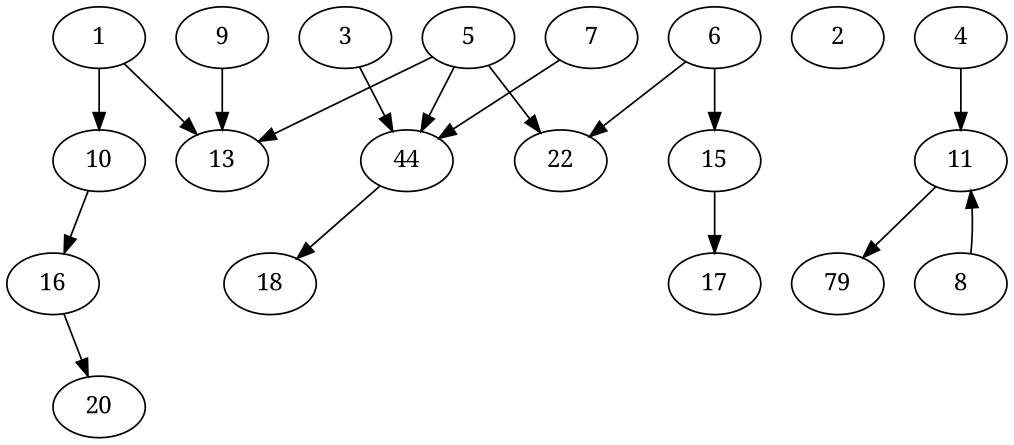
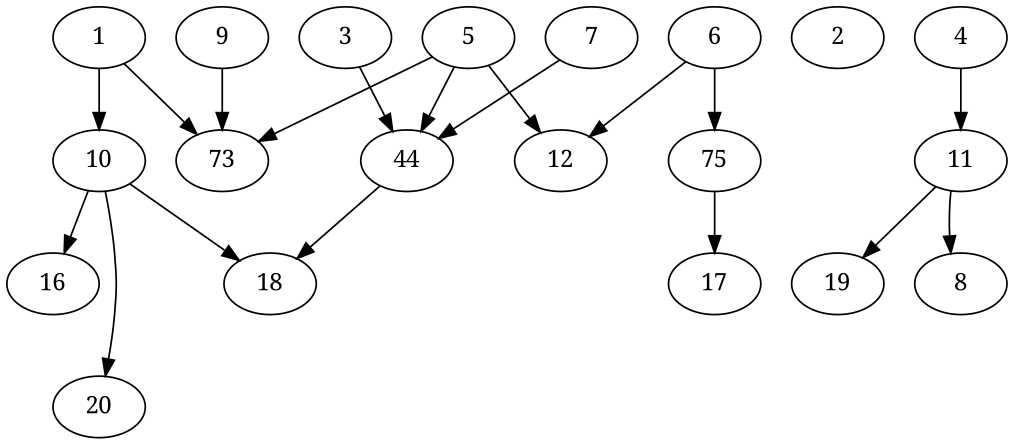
(222, 161) -> (222, 161)
(561, 161) -> (561, 161)
(715, 161) -> (715, 161)
none -> (177, 217)
(972, 231) -> (949, 213)
(838, 284) -> (838, 284)
(73, 337) -> (116, 275)
